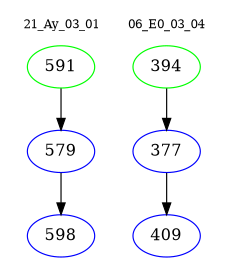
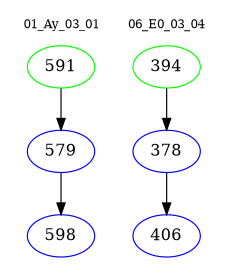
(62, 25) -> (62, 25)
(167, 151) -> (167, 151)
(167, 236) -> (167, 236)
